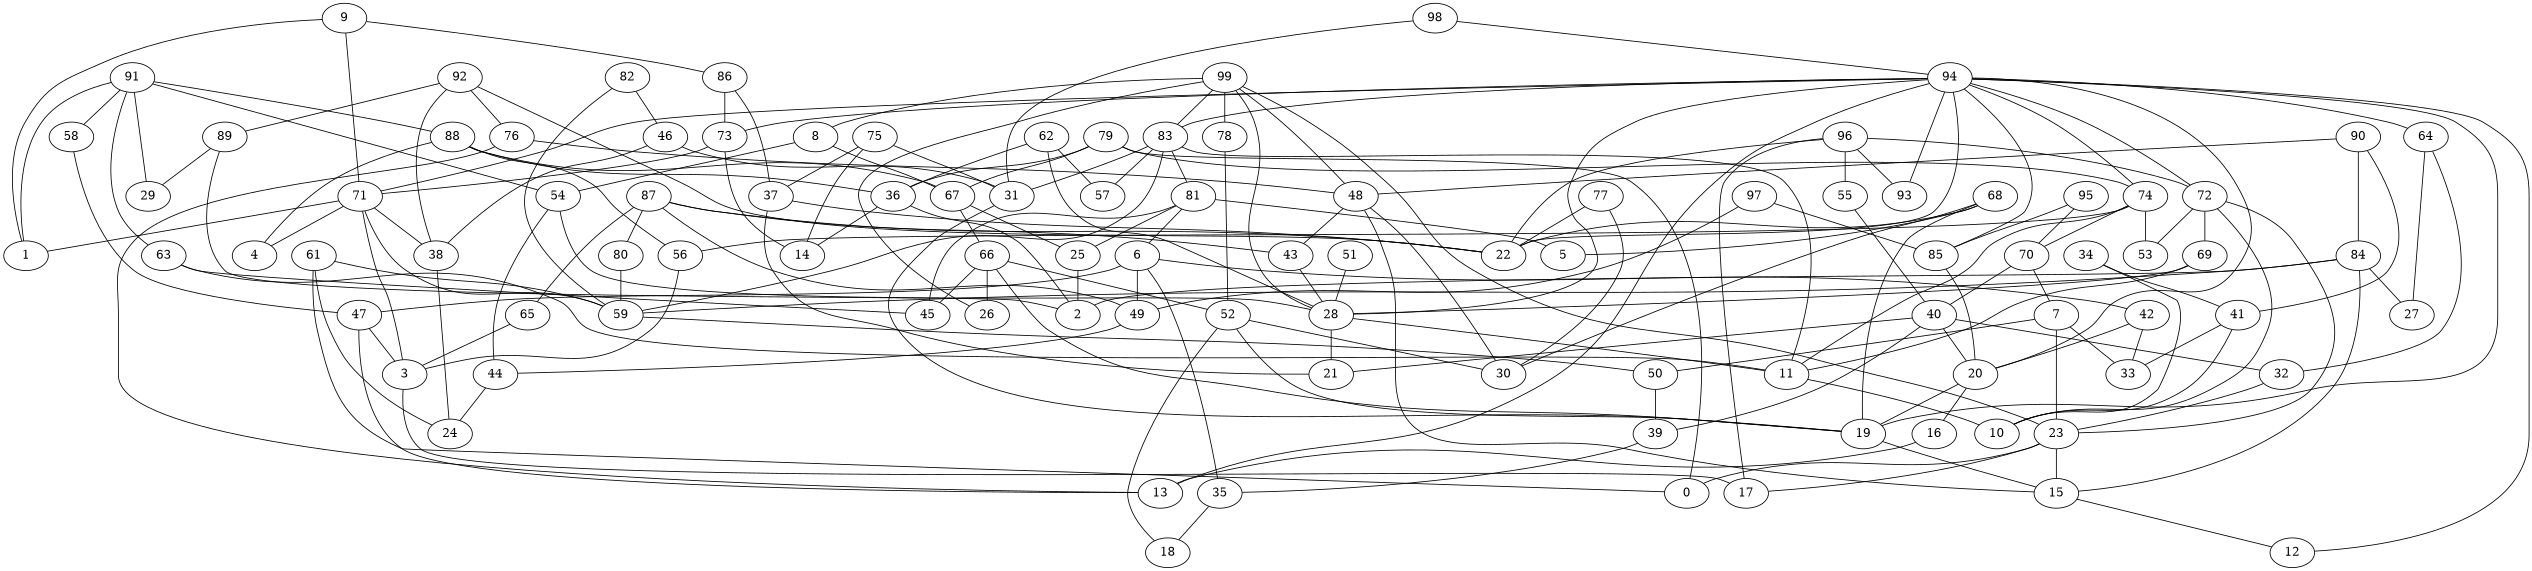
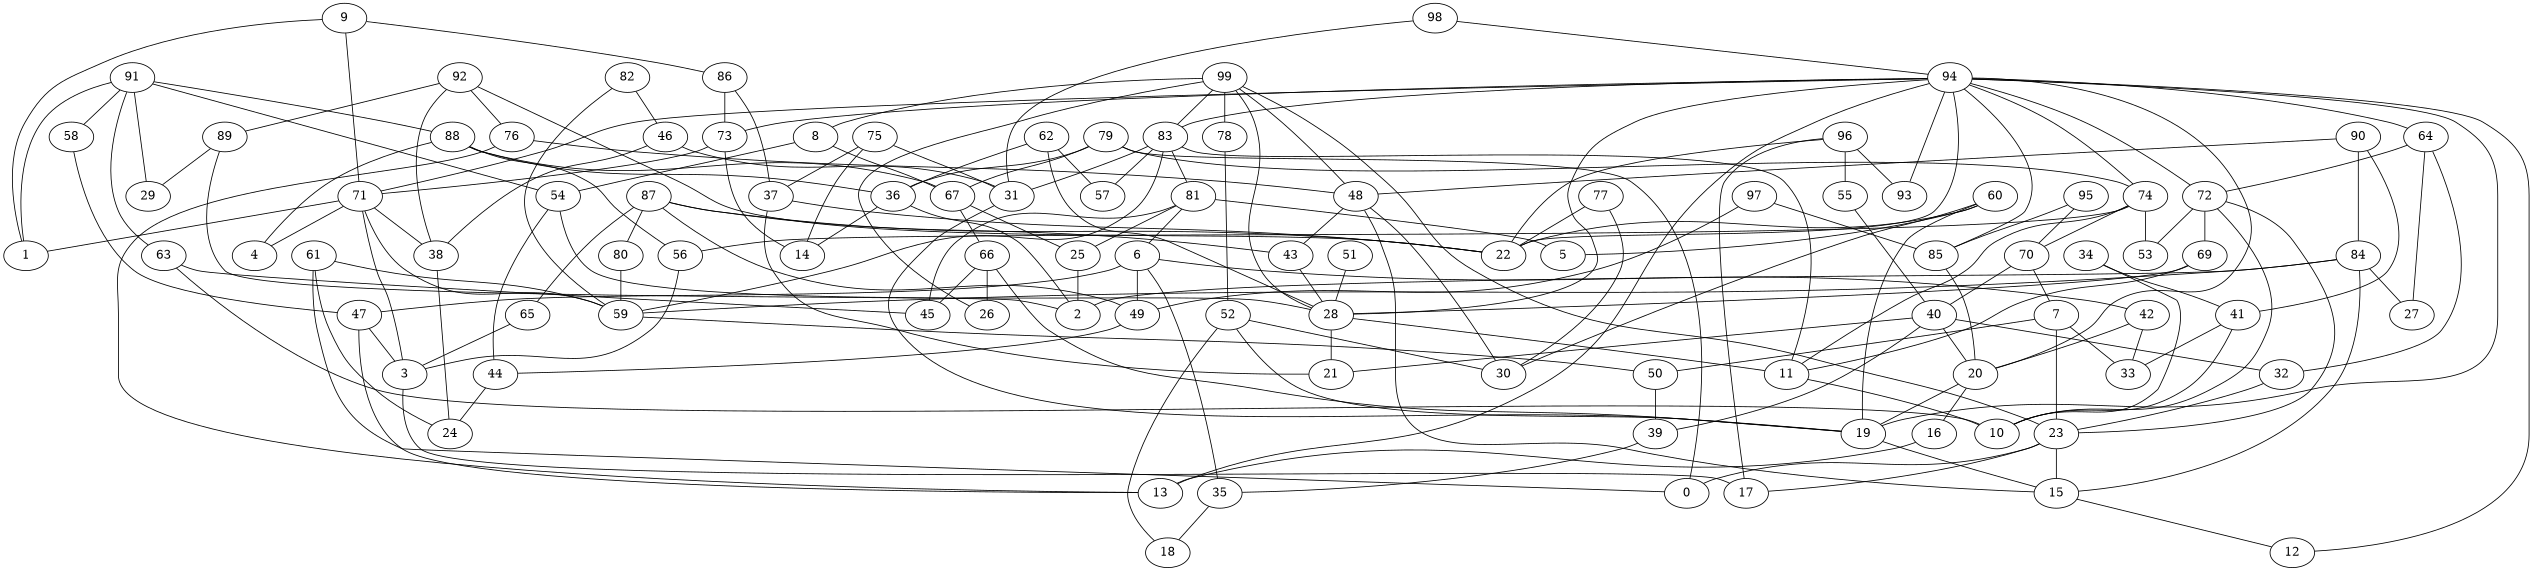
(2013, 150) -> (2317, 171)
(1995, 196) -> (1995, 196)
(1108, 285) -> none
(964, 356) -> (1060, 410)
